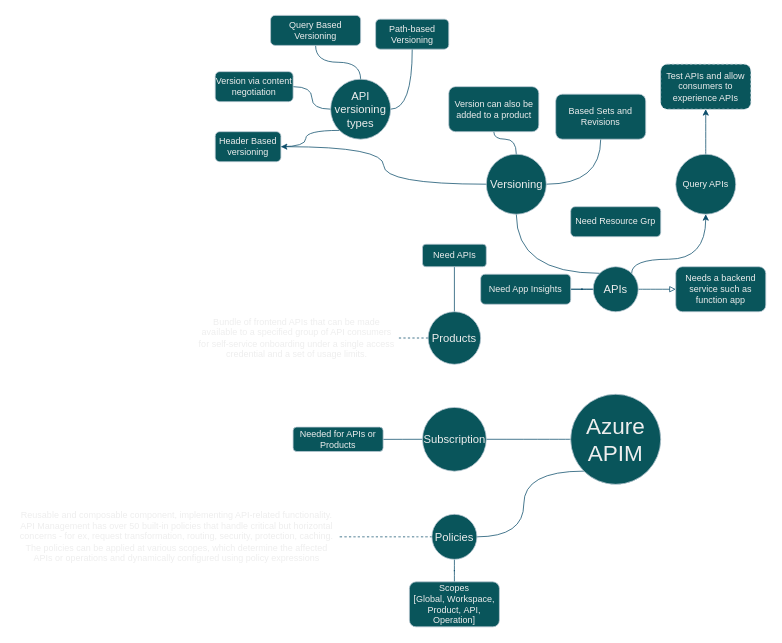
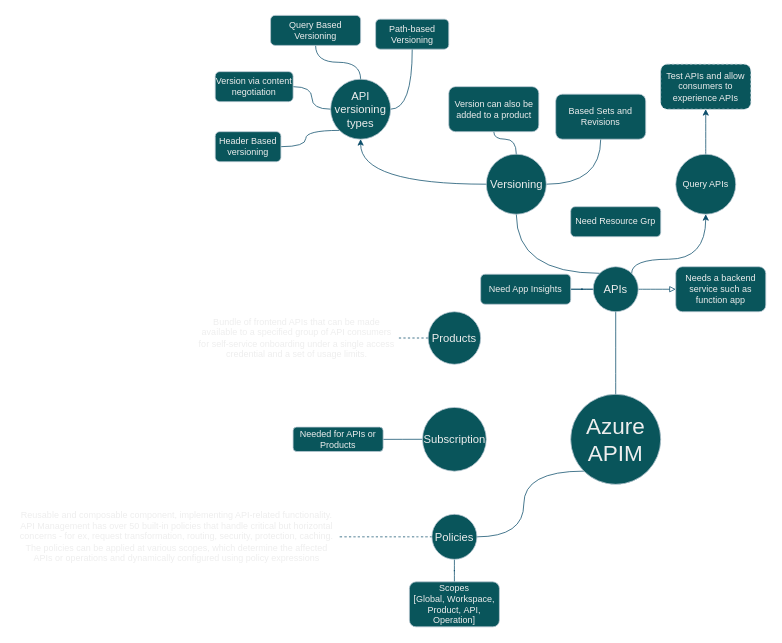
(367, 153) -> (387, 172)
(454, 255) -> none
(454, 290) -> none
none -> (615, 353)
(527, 439) -> none
